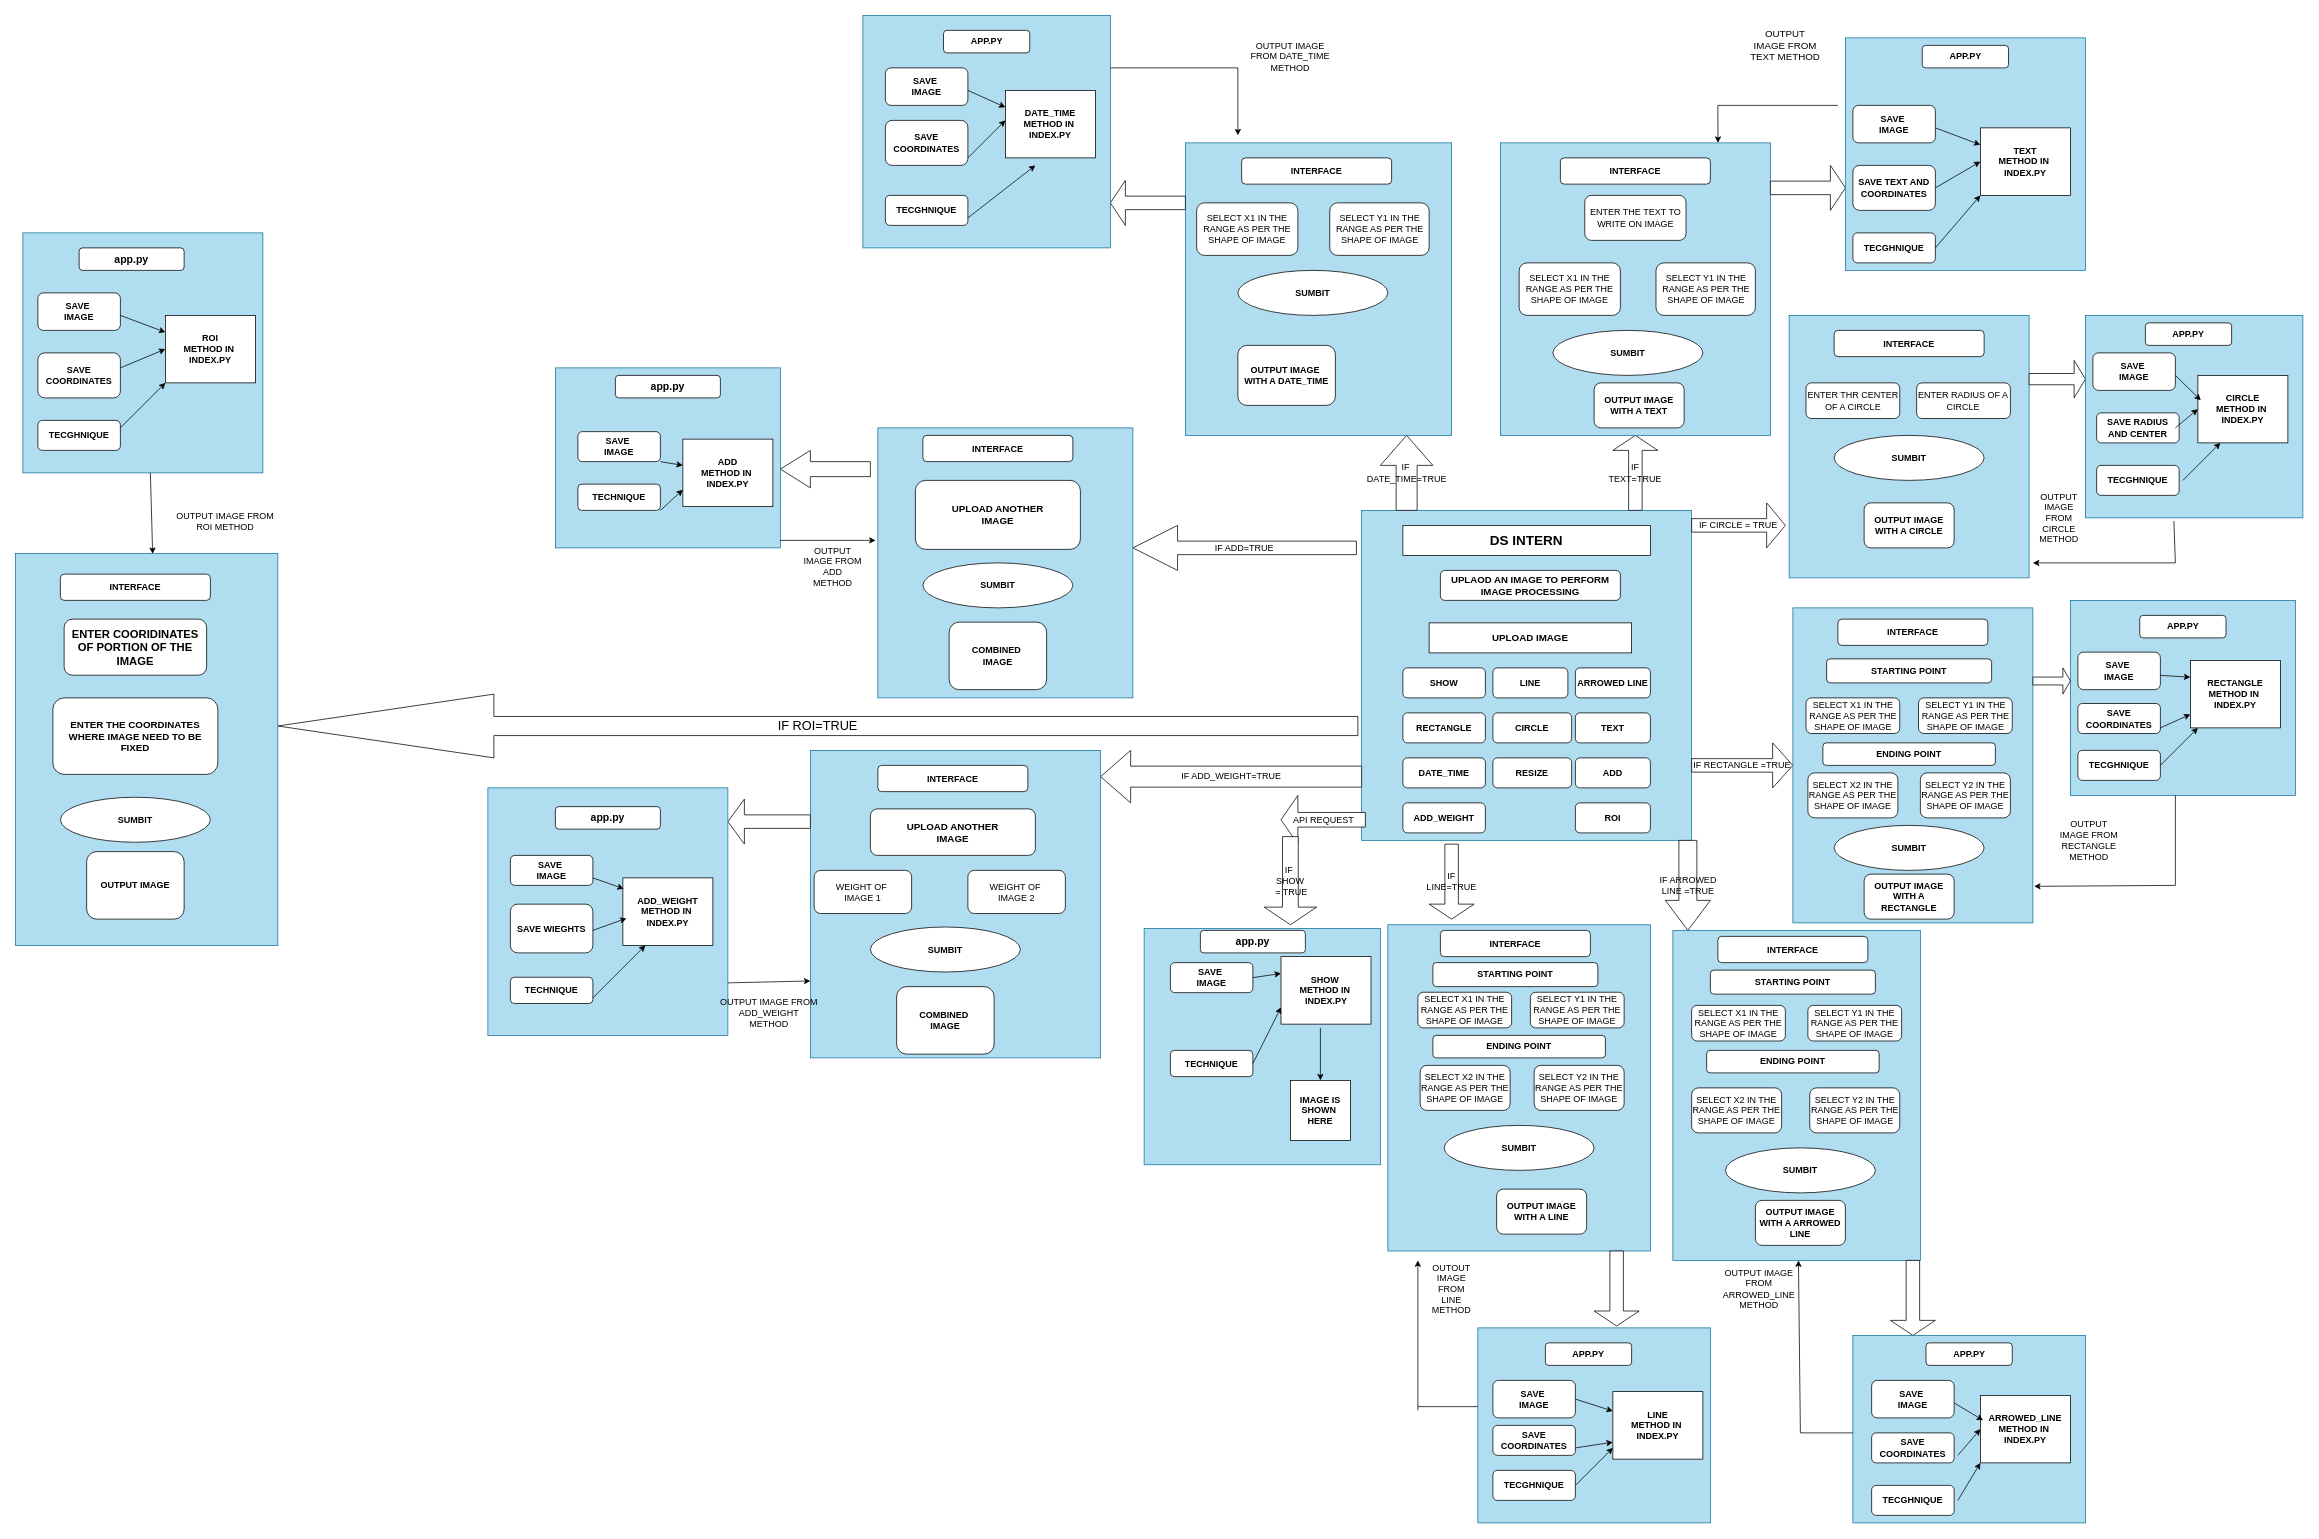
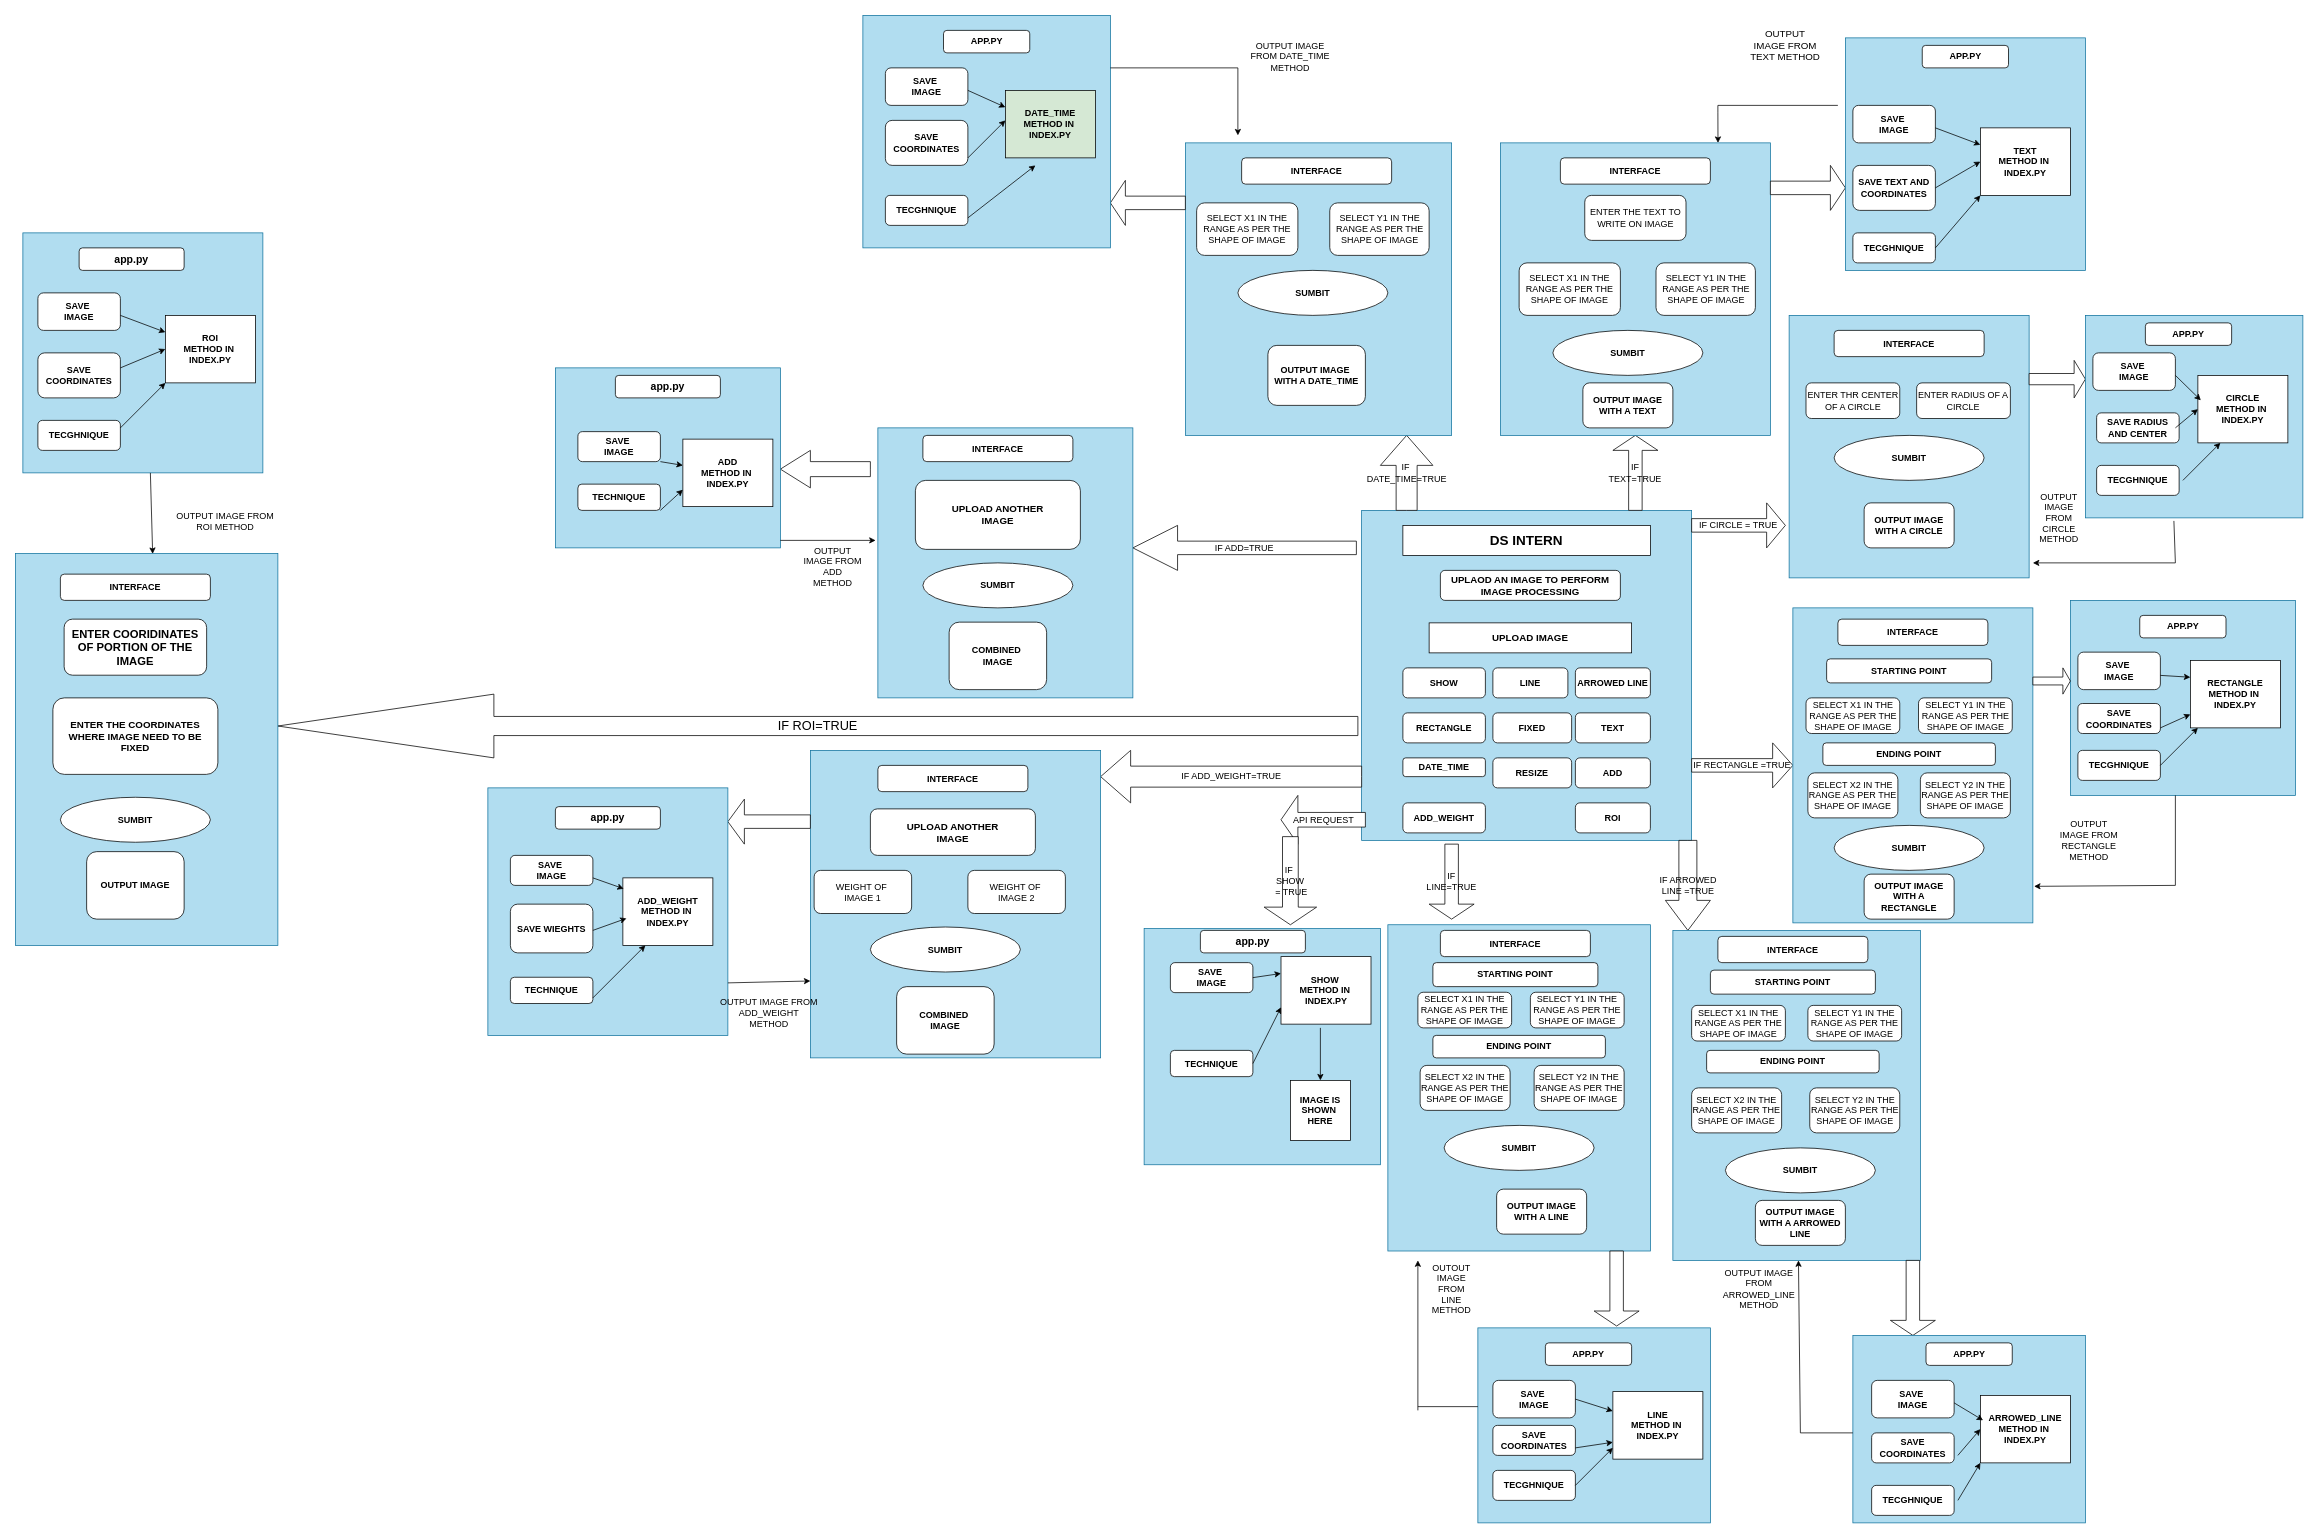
(1050, 124) -> (1050, 124)
(1287, 375) -> (1317, 375)
(1639, 405) -> (1628, 405)
(1532, 728) -> (1532, 728)
(1444, 773) -> (1444, 767)
